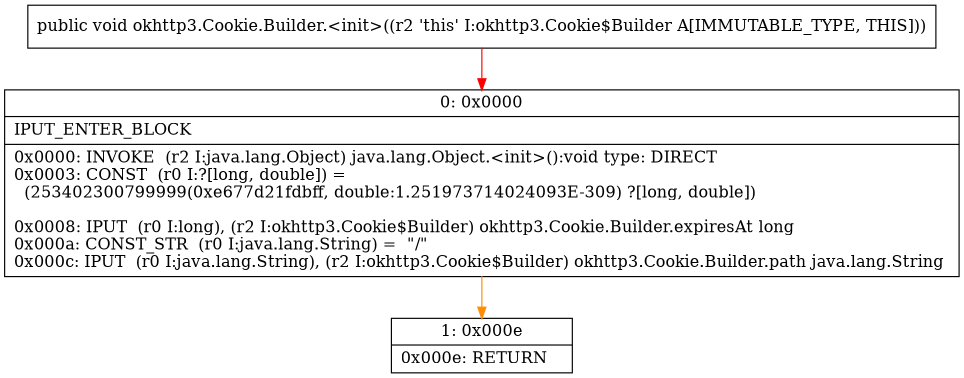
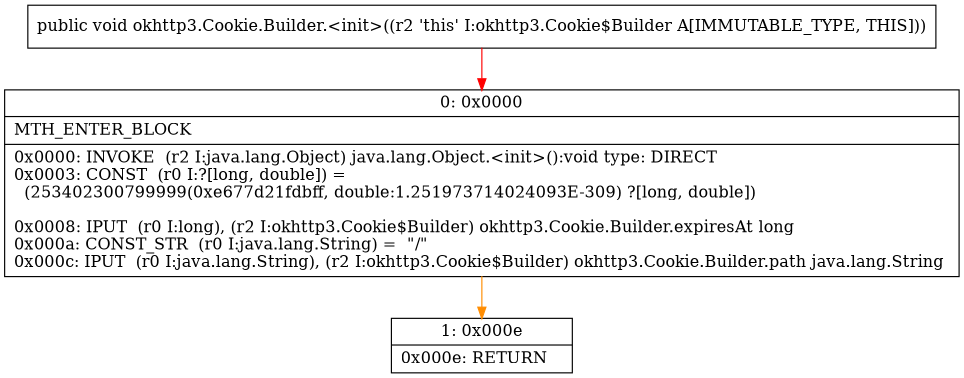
(103, 130) -> (103, 130)
